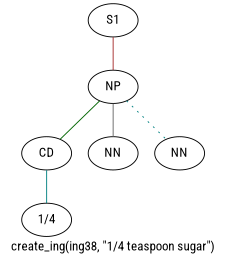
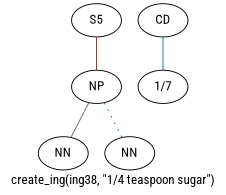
(113, 20) -> (97, 20)
(80, 120) -> none
(47, 220) -> (163, 87)
